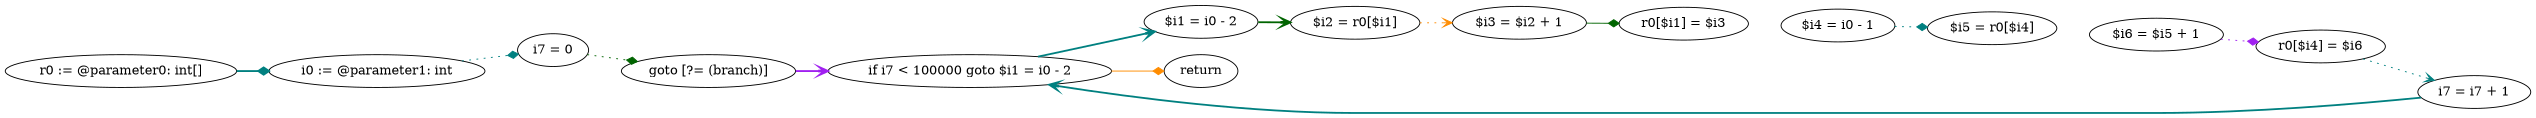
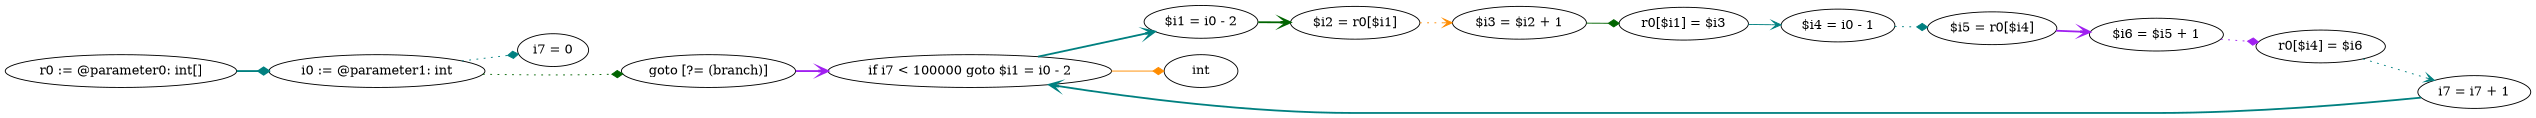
none -> (1760, 25)
none -> (2068, 31)
(607, 57) -> (547, 75)
(1201, 71) -> (1201, 71)
